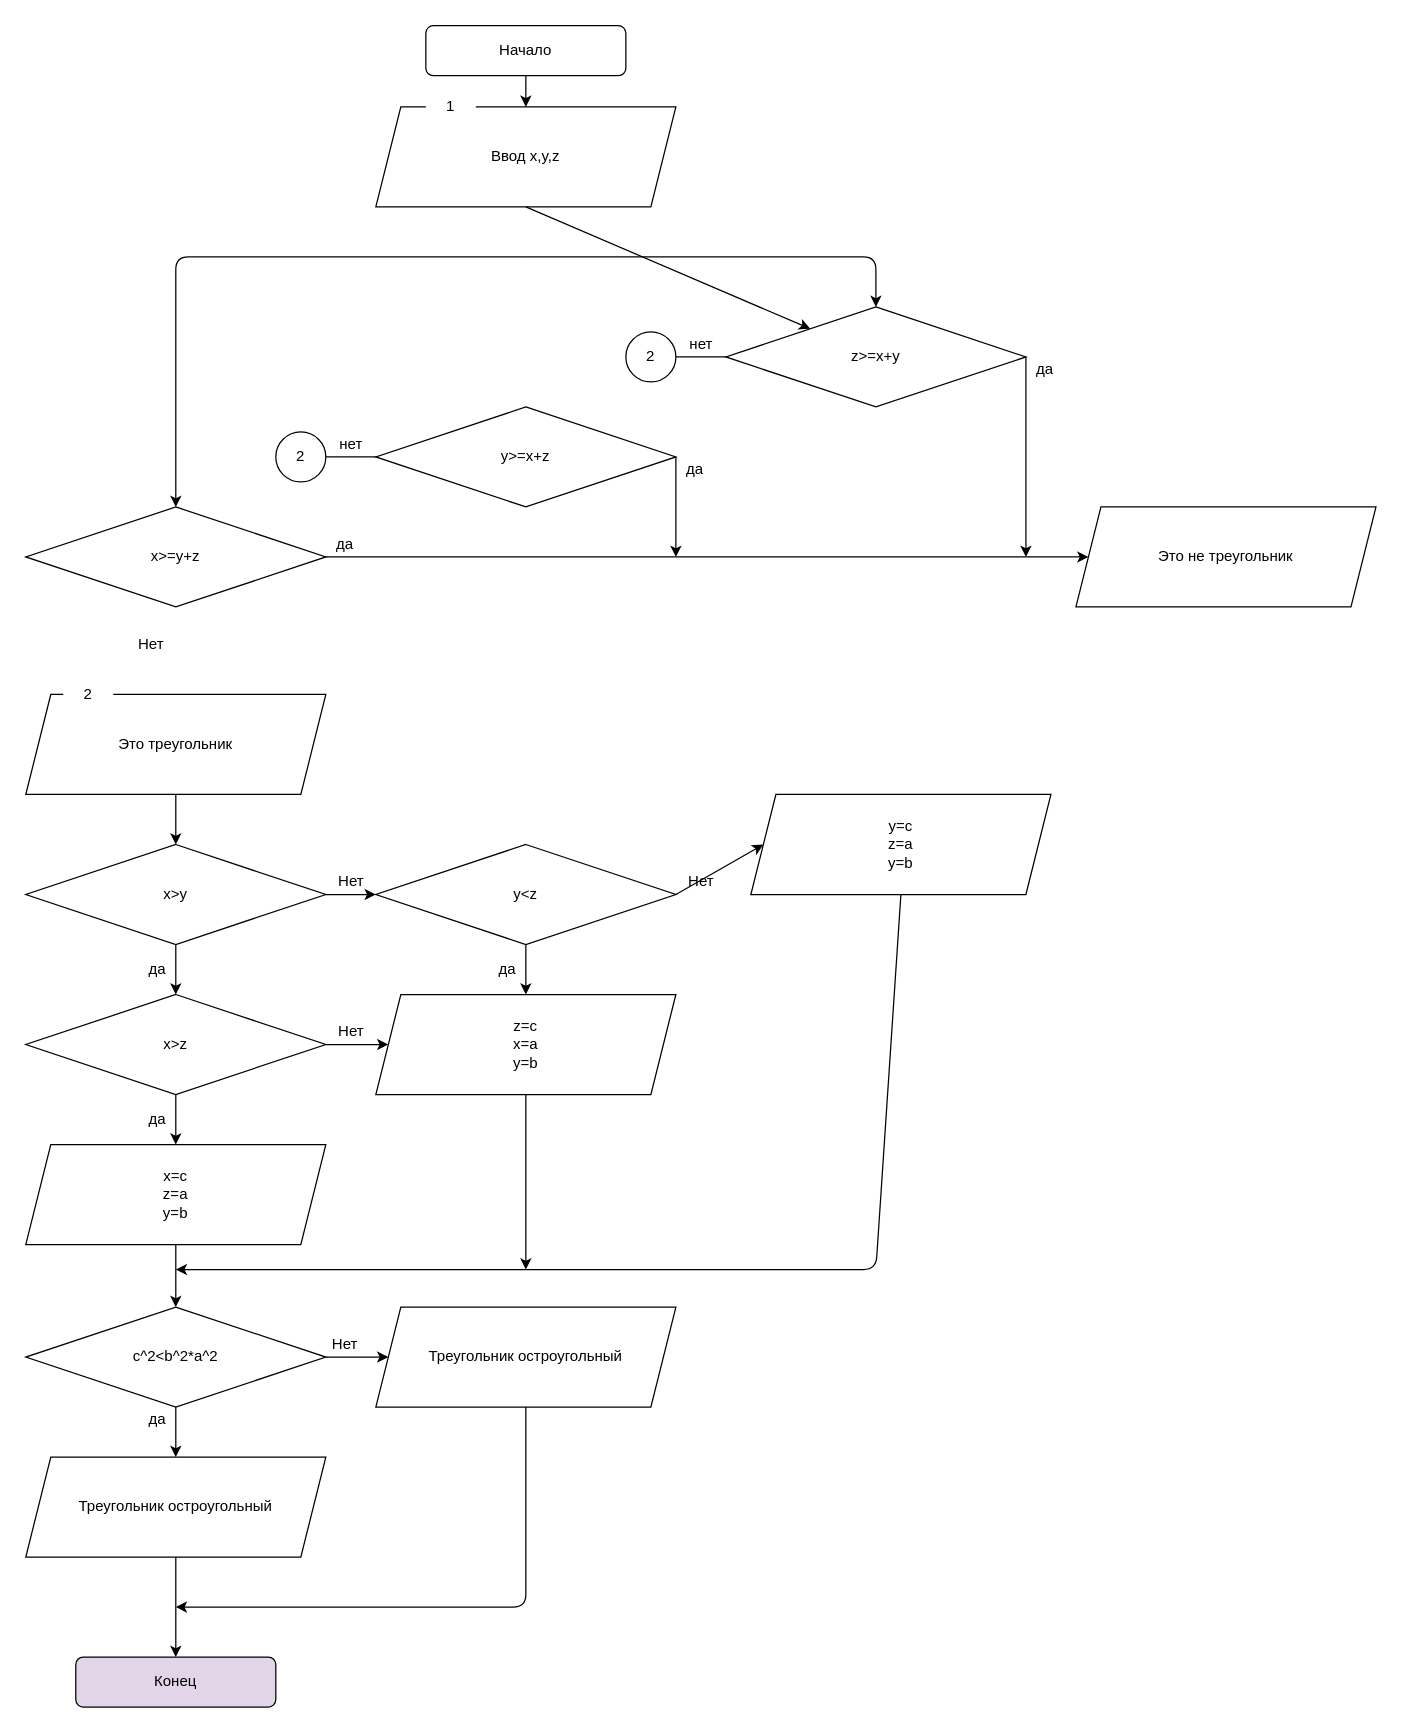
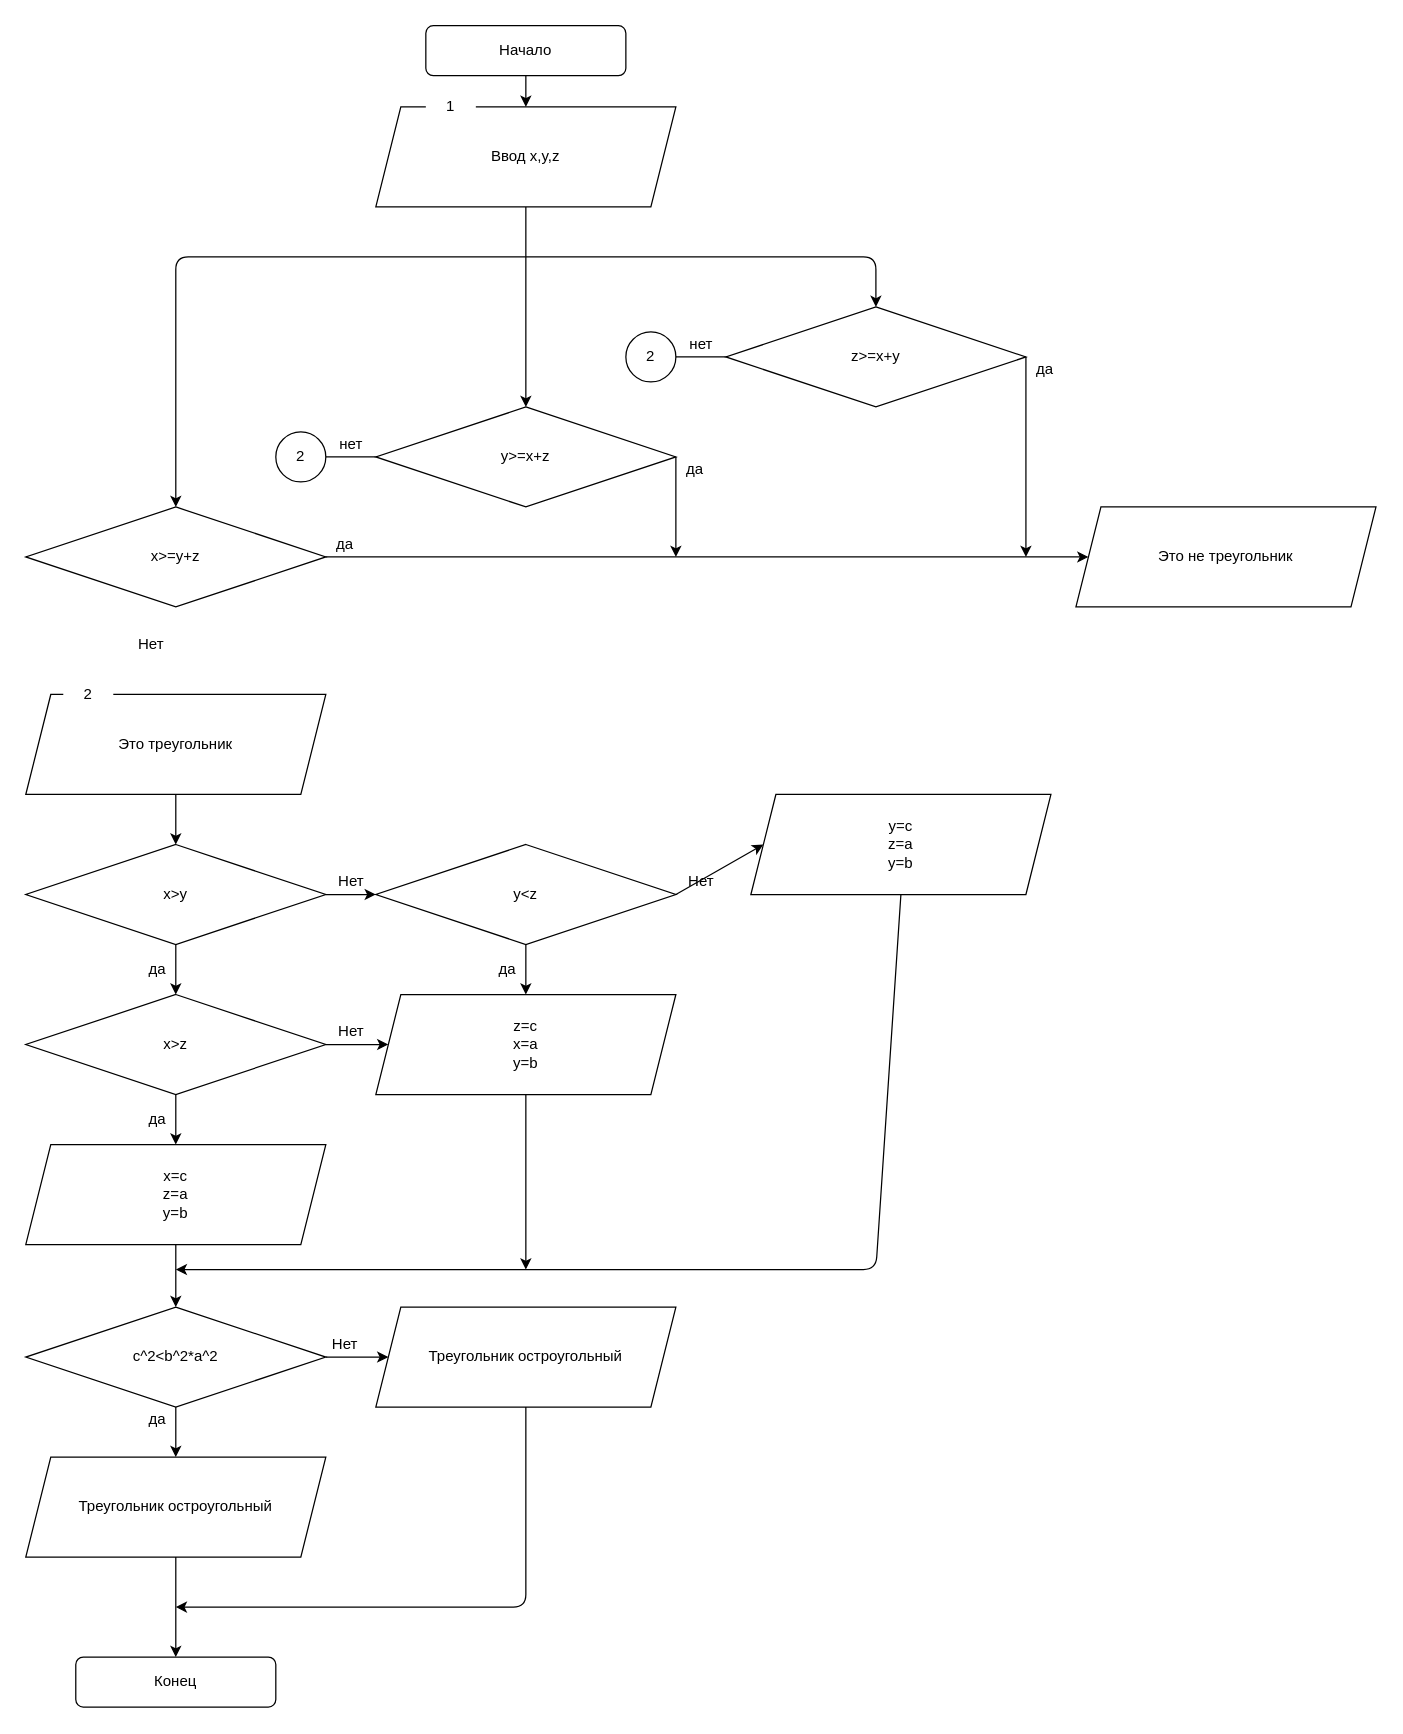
(724, 292) -> (526, 303)
(176, 1682) -> (176, 1682)
